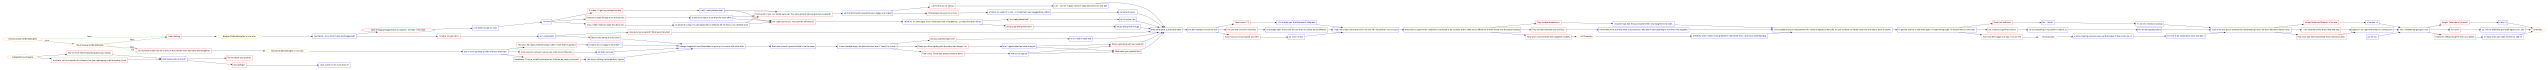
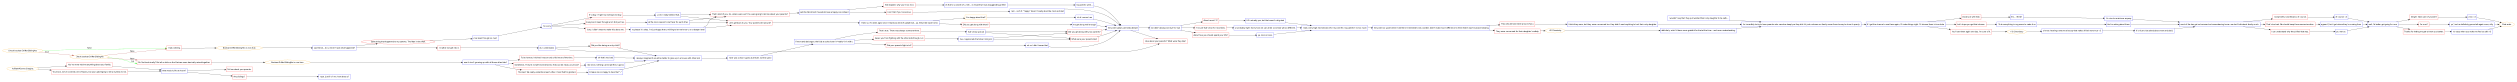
(1548, 23) -> none
(2345, 30) -> (2322, 32)
(910, 33) -> (1144, 34)
